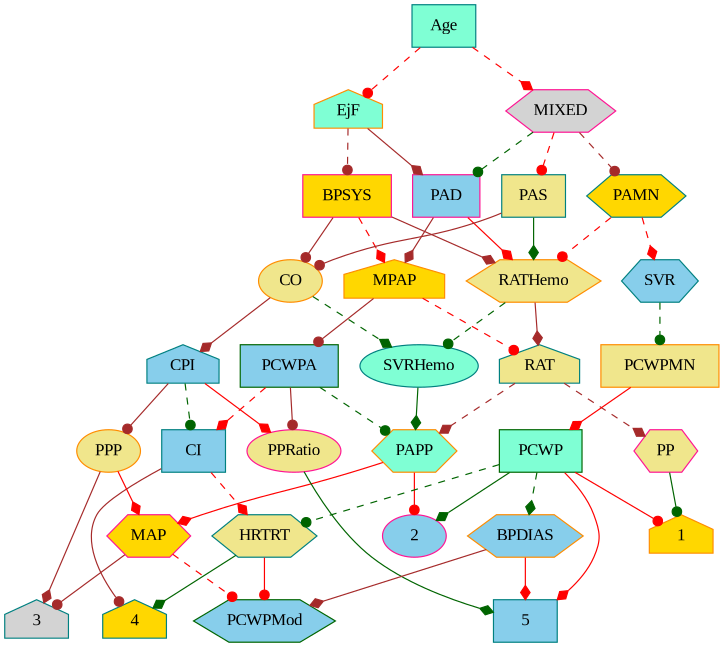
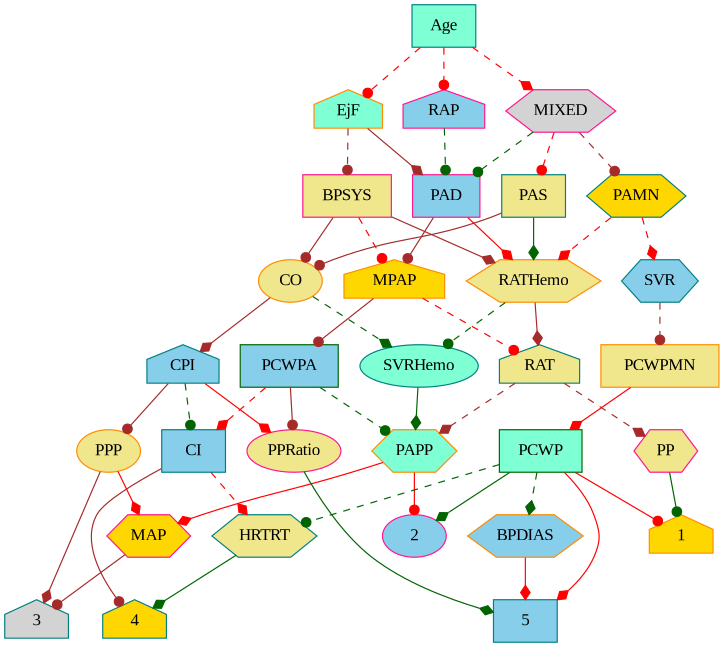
none -> (444, 111)
(347, 196) -> (347, 196)
(589, 235) -> (589, 235)
(369, 236) -> (369, 236)
(416, 245) -> (416, 245)
(660, 319) -> (660, 319)
(264, 621) -> none
